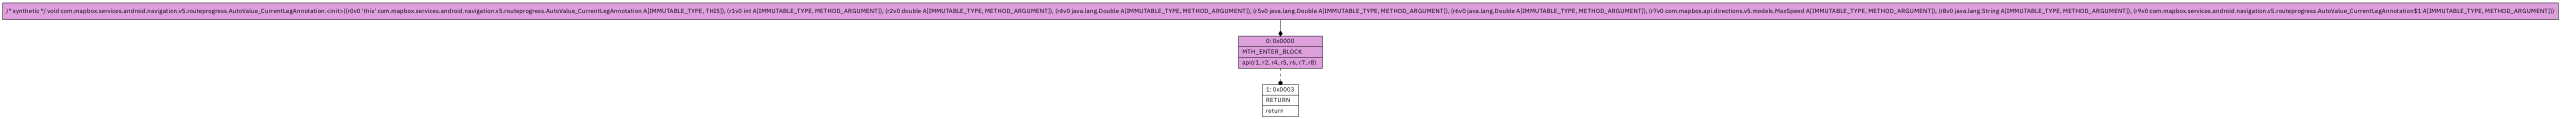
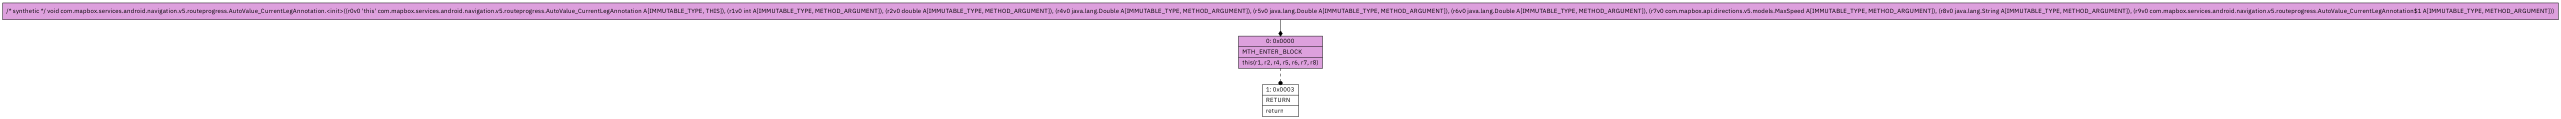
(1279, 63) -> (1281, 63)
